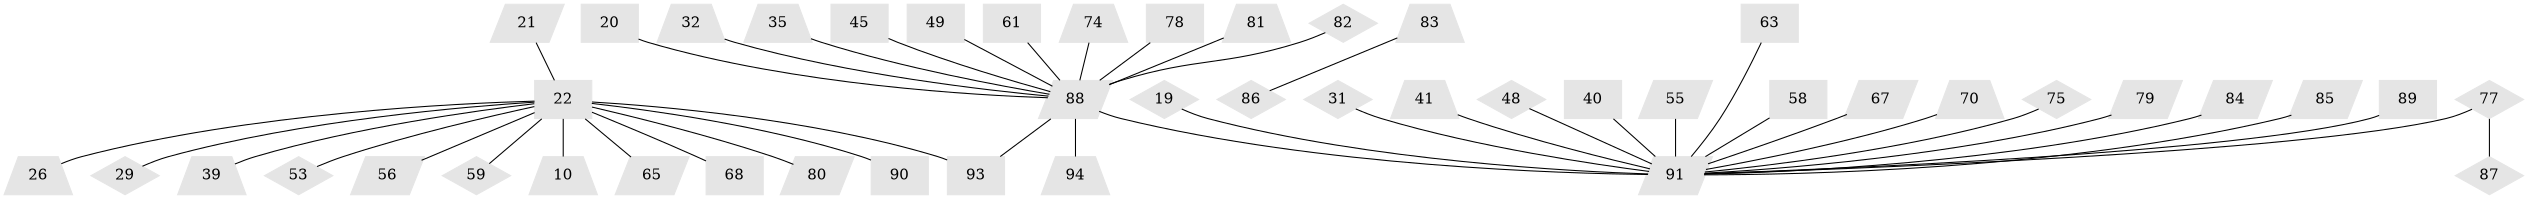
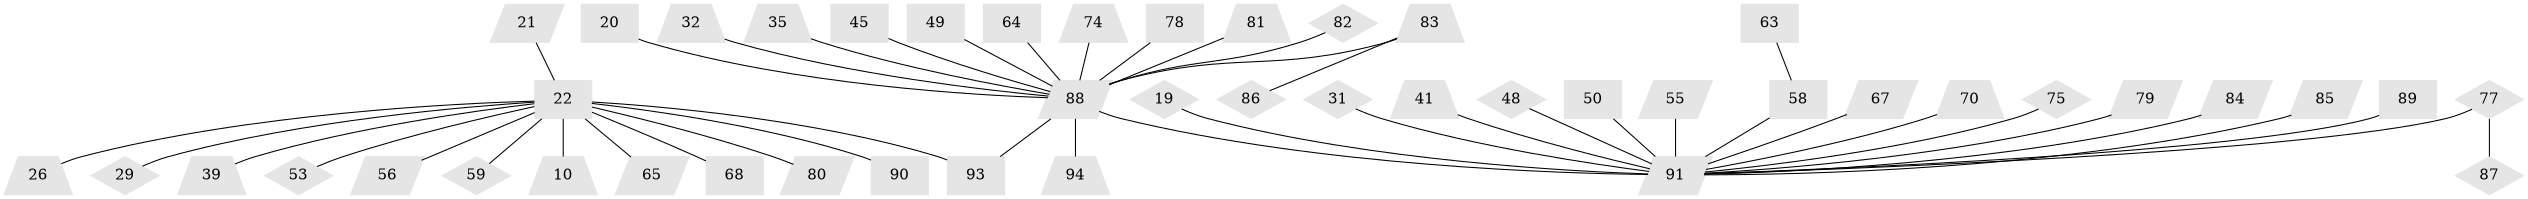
(1012, 23) -> (1012, 23)
none -> (1253, 62)
(1593, 99) -> (1593, 99)
(1730, 102) -> (1784, 61)
